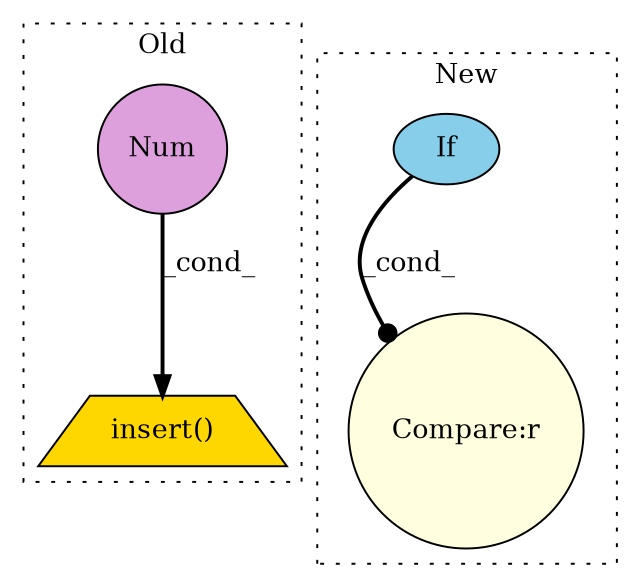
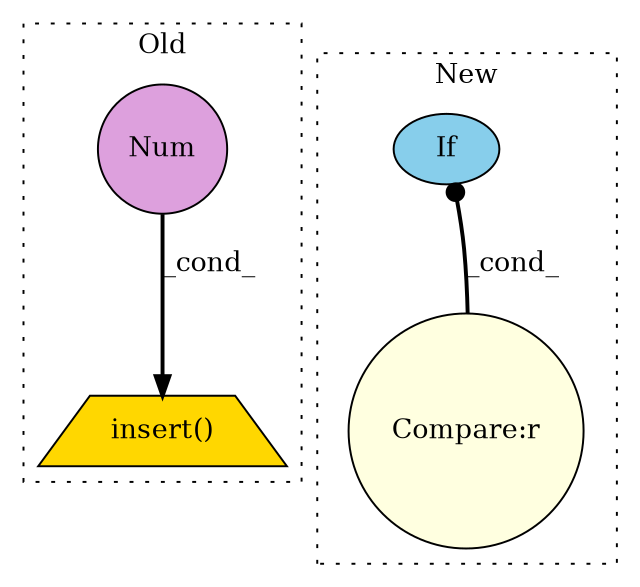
(362, 245) -> (465, 257)
